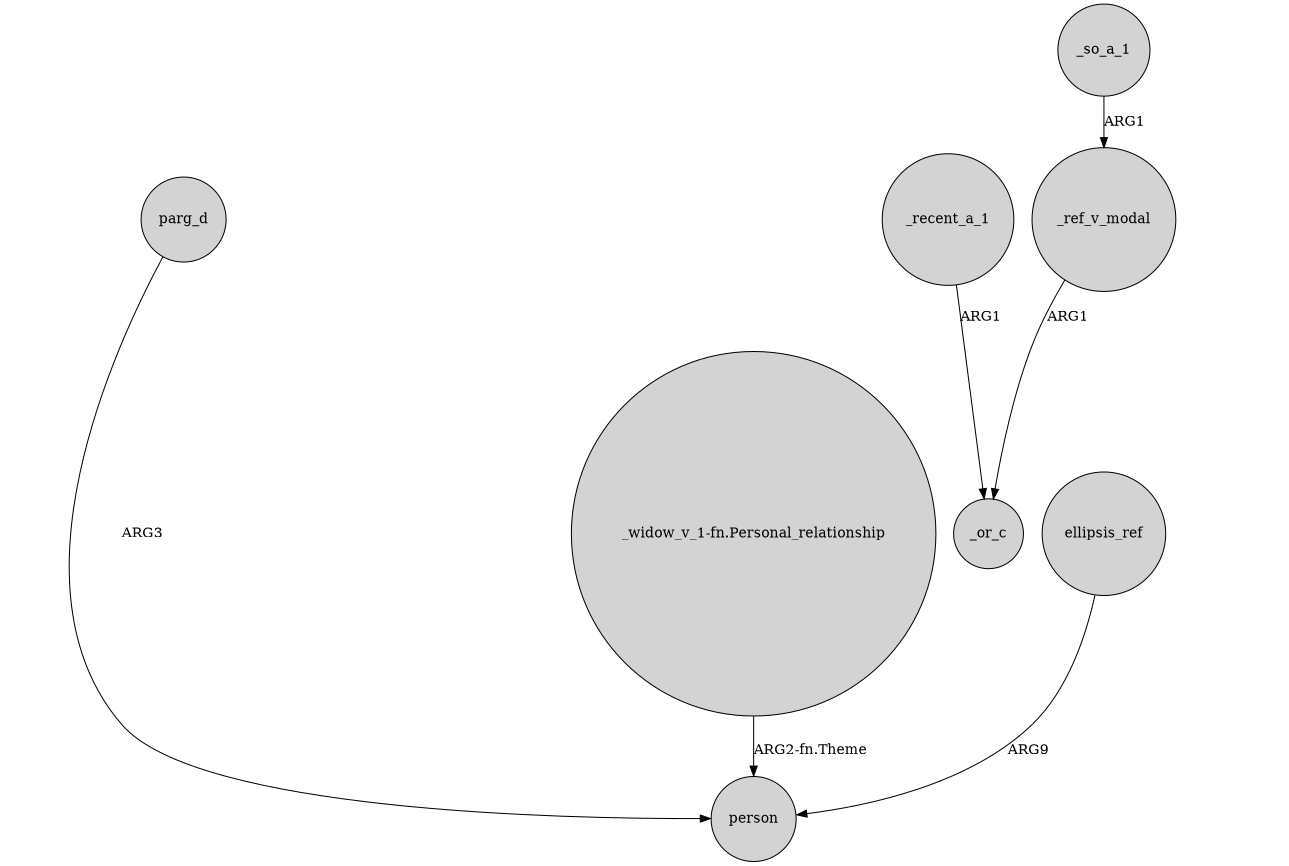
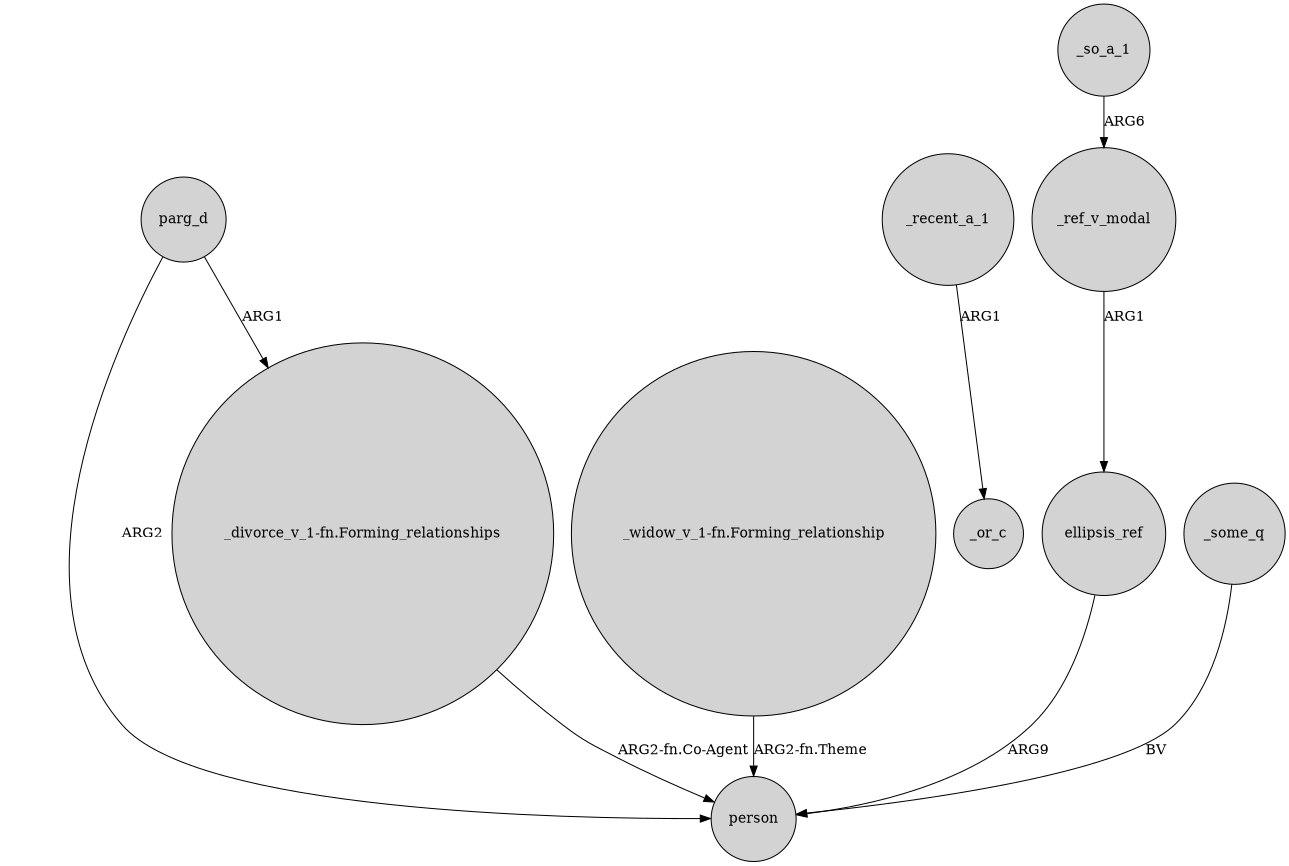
(1125, 122) -> (1125, 122)
(1020, 381) -> (1104, 376)
(143, 534) -> (143, 534)
none -> (363, 534)
(754, 534) -> (754, 534)
none -> (1235, 534)
